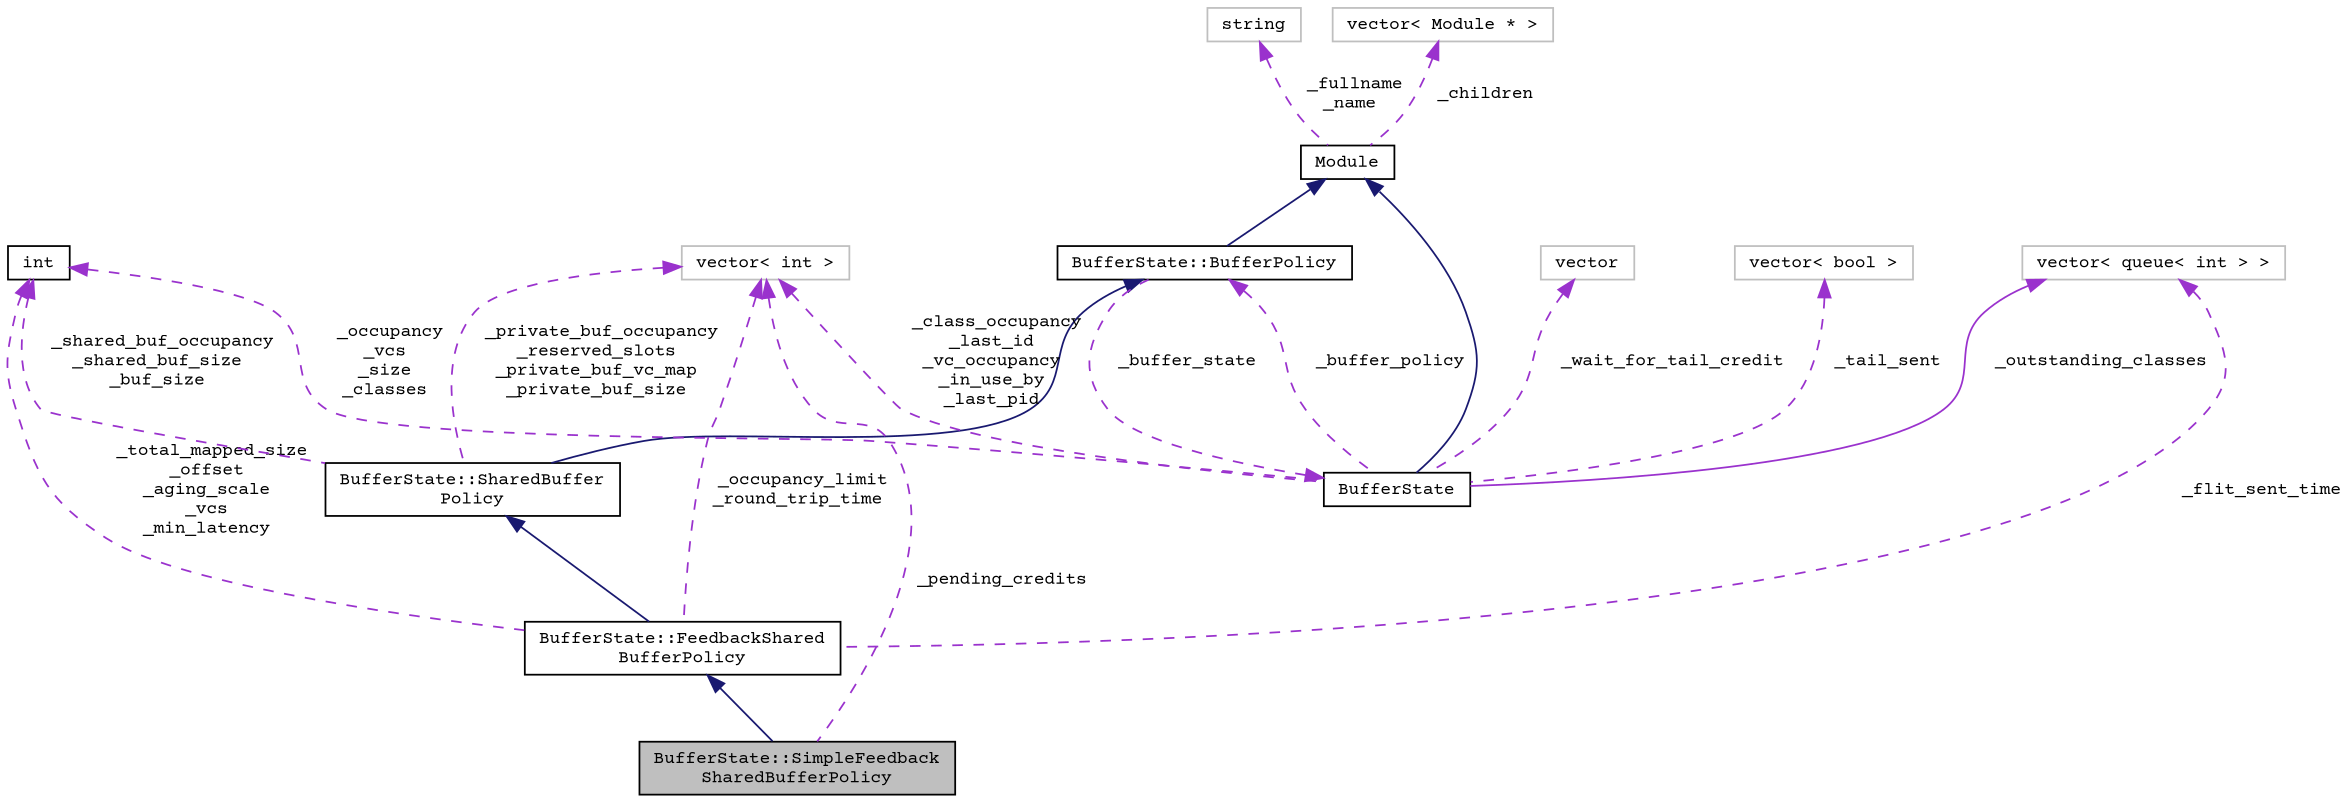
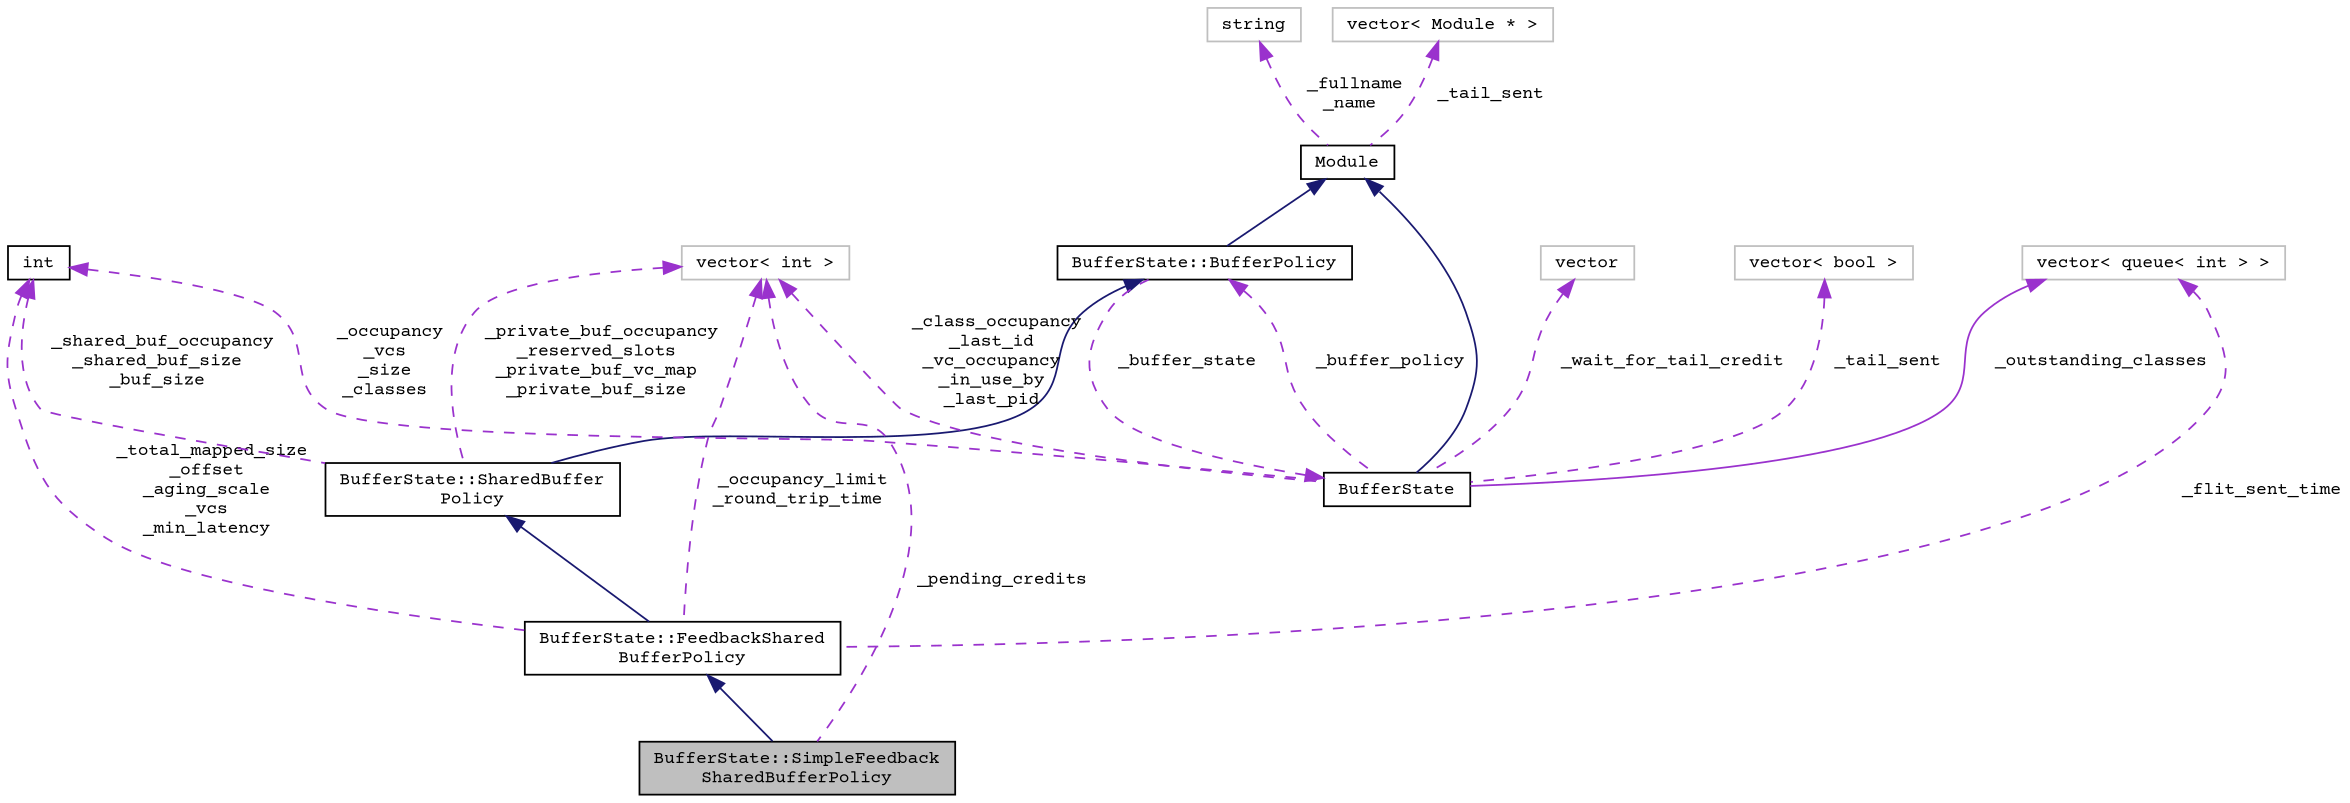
(1481, 93) -> (1486, 93)
